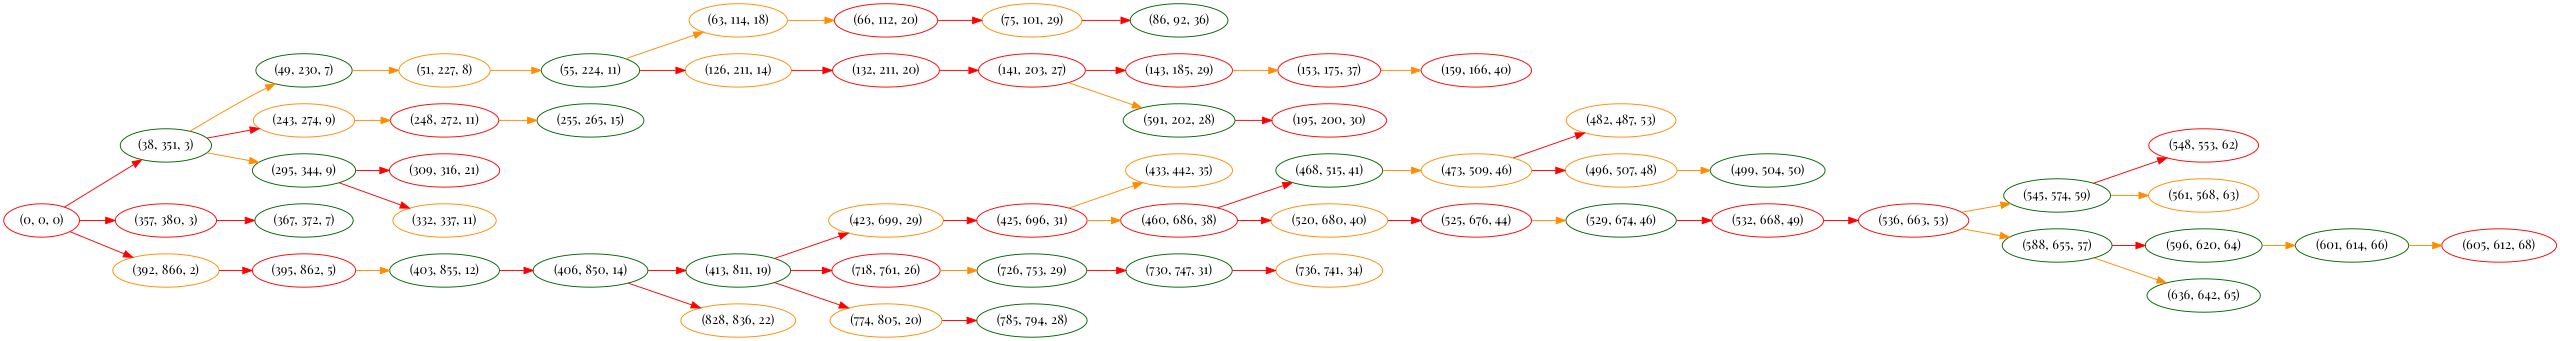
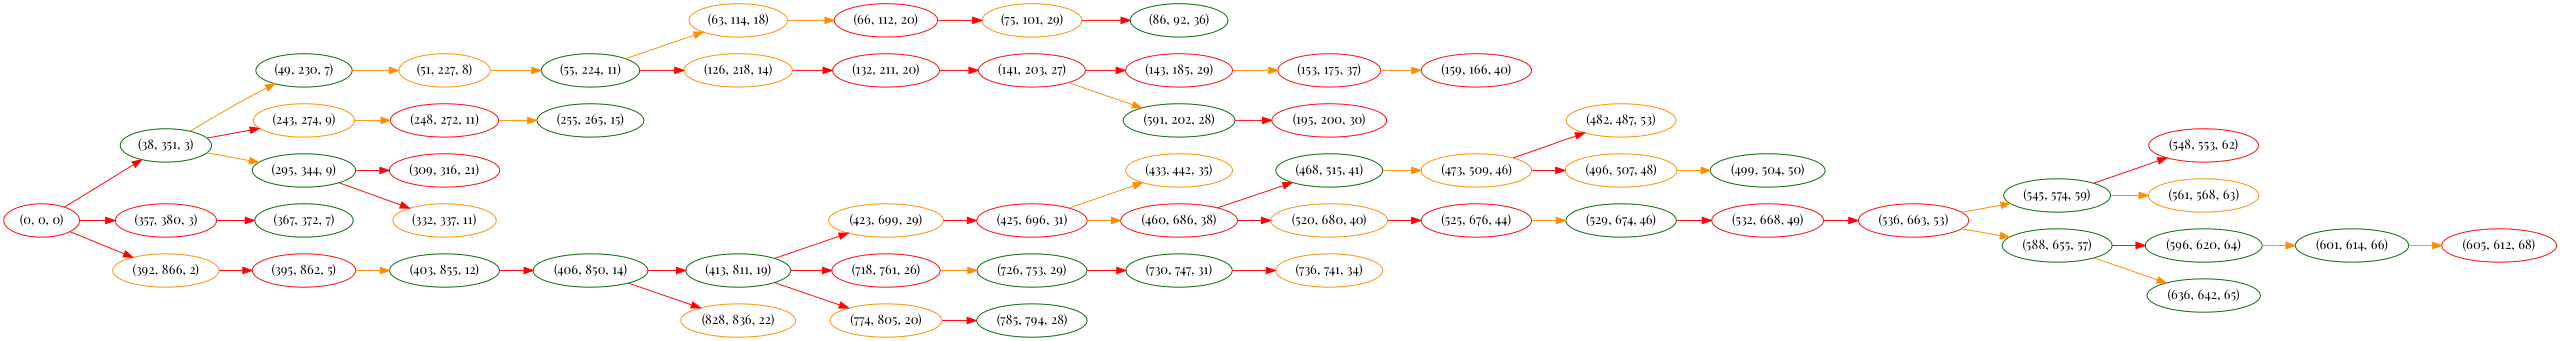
(738, 70) -> (738, 70)
